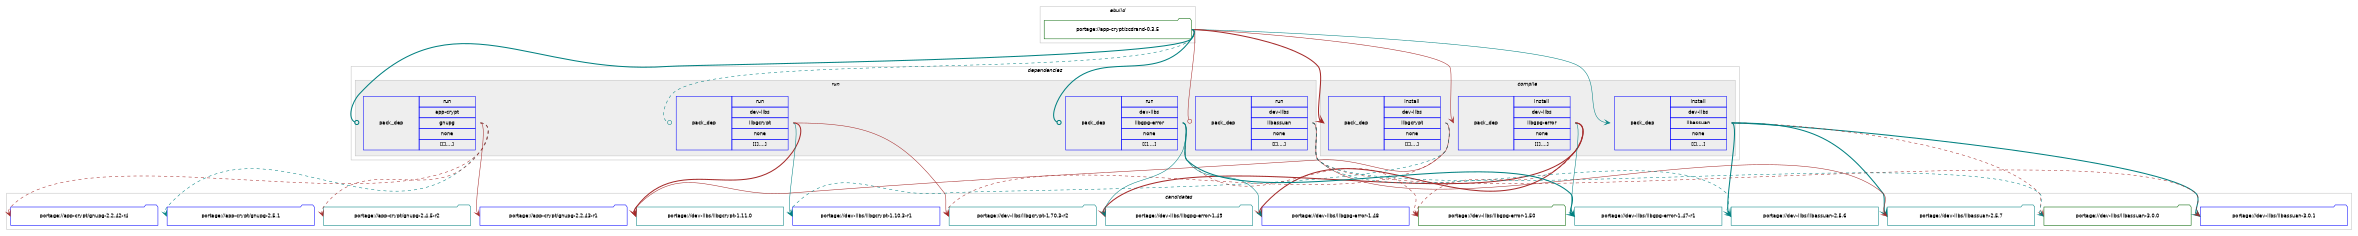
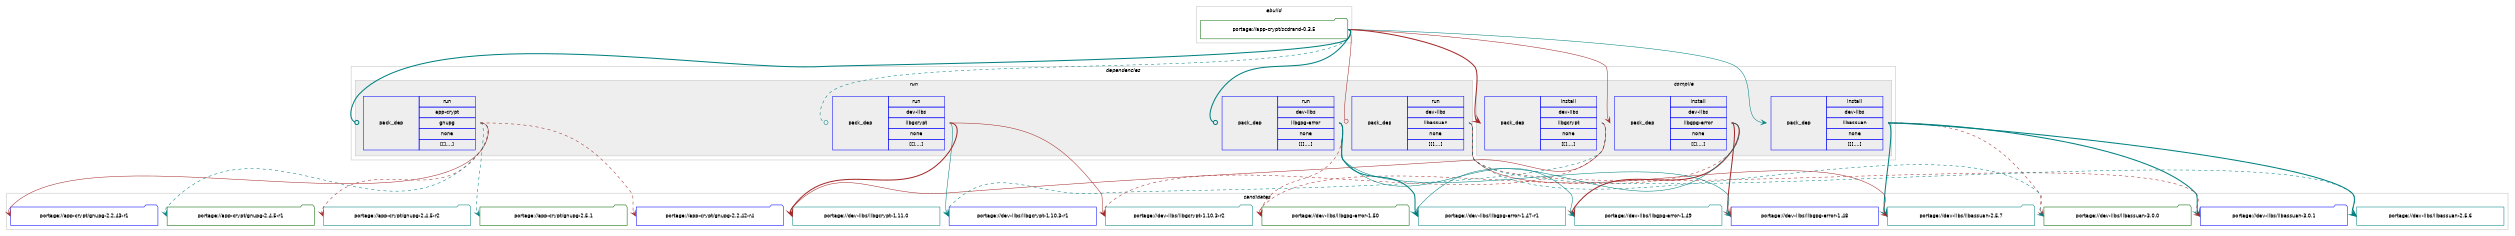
(241, 216) -> (554, 216)
none -> (241, 216)
(1023, 216) -> (1179, 216)
